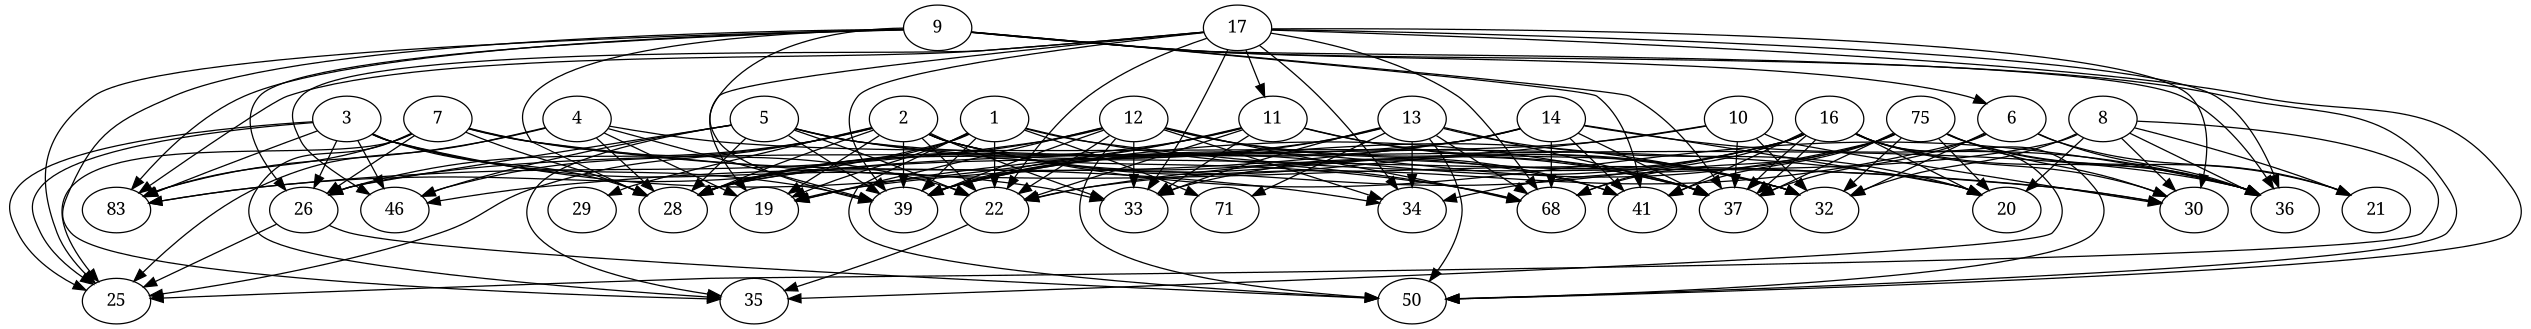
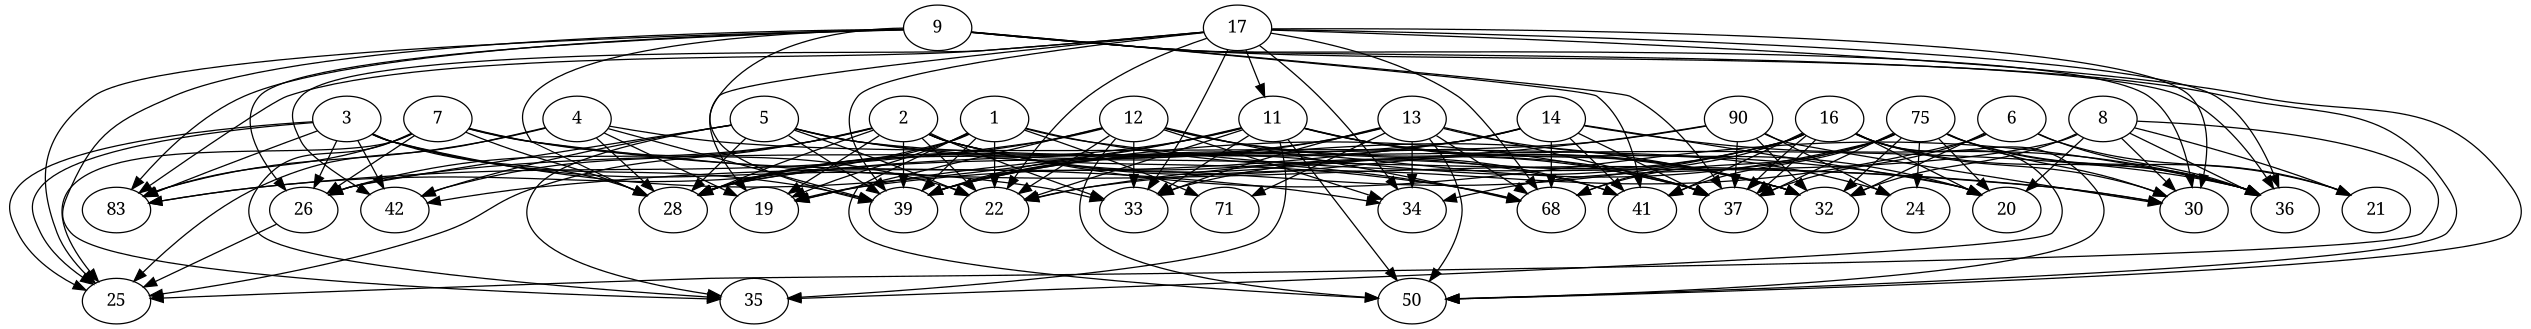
(1474, 59) -> (1607, 52)
(1739, 119) -> (1739, 119)
(1022, 159) -> none
(395, 210) -> (395, 210)
(582, 210) -> none
none -> (1916, 210)
(883, 258) -> (1171, 261)
(768, 269) -> (1339, 205)
